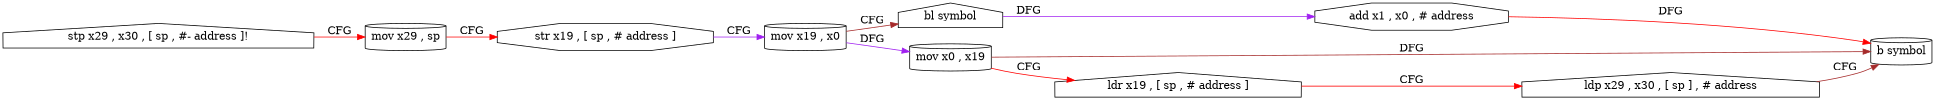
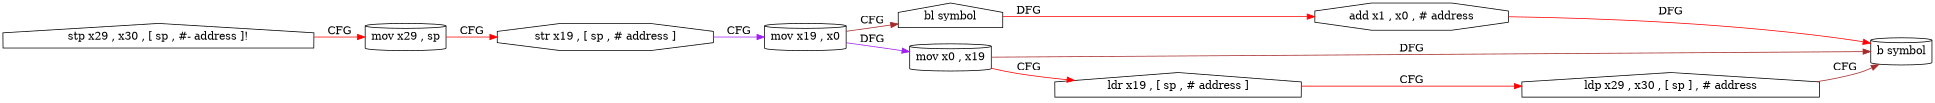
(1155, 17) -> (1155, 17)
